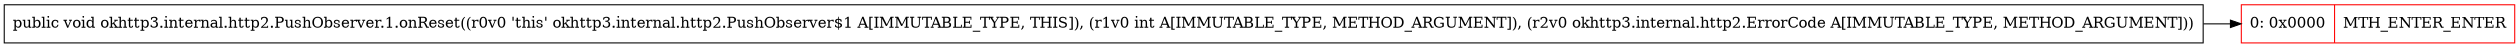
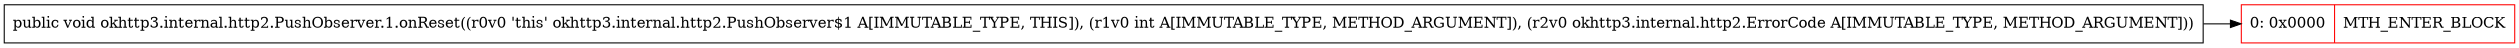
(2425, 23) -> (2425, 23)
